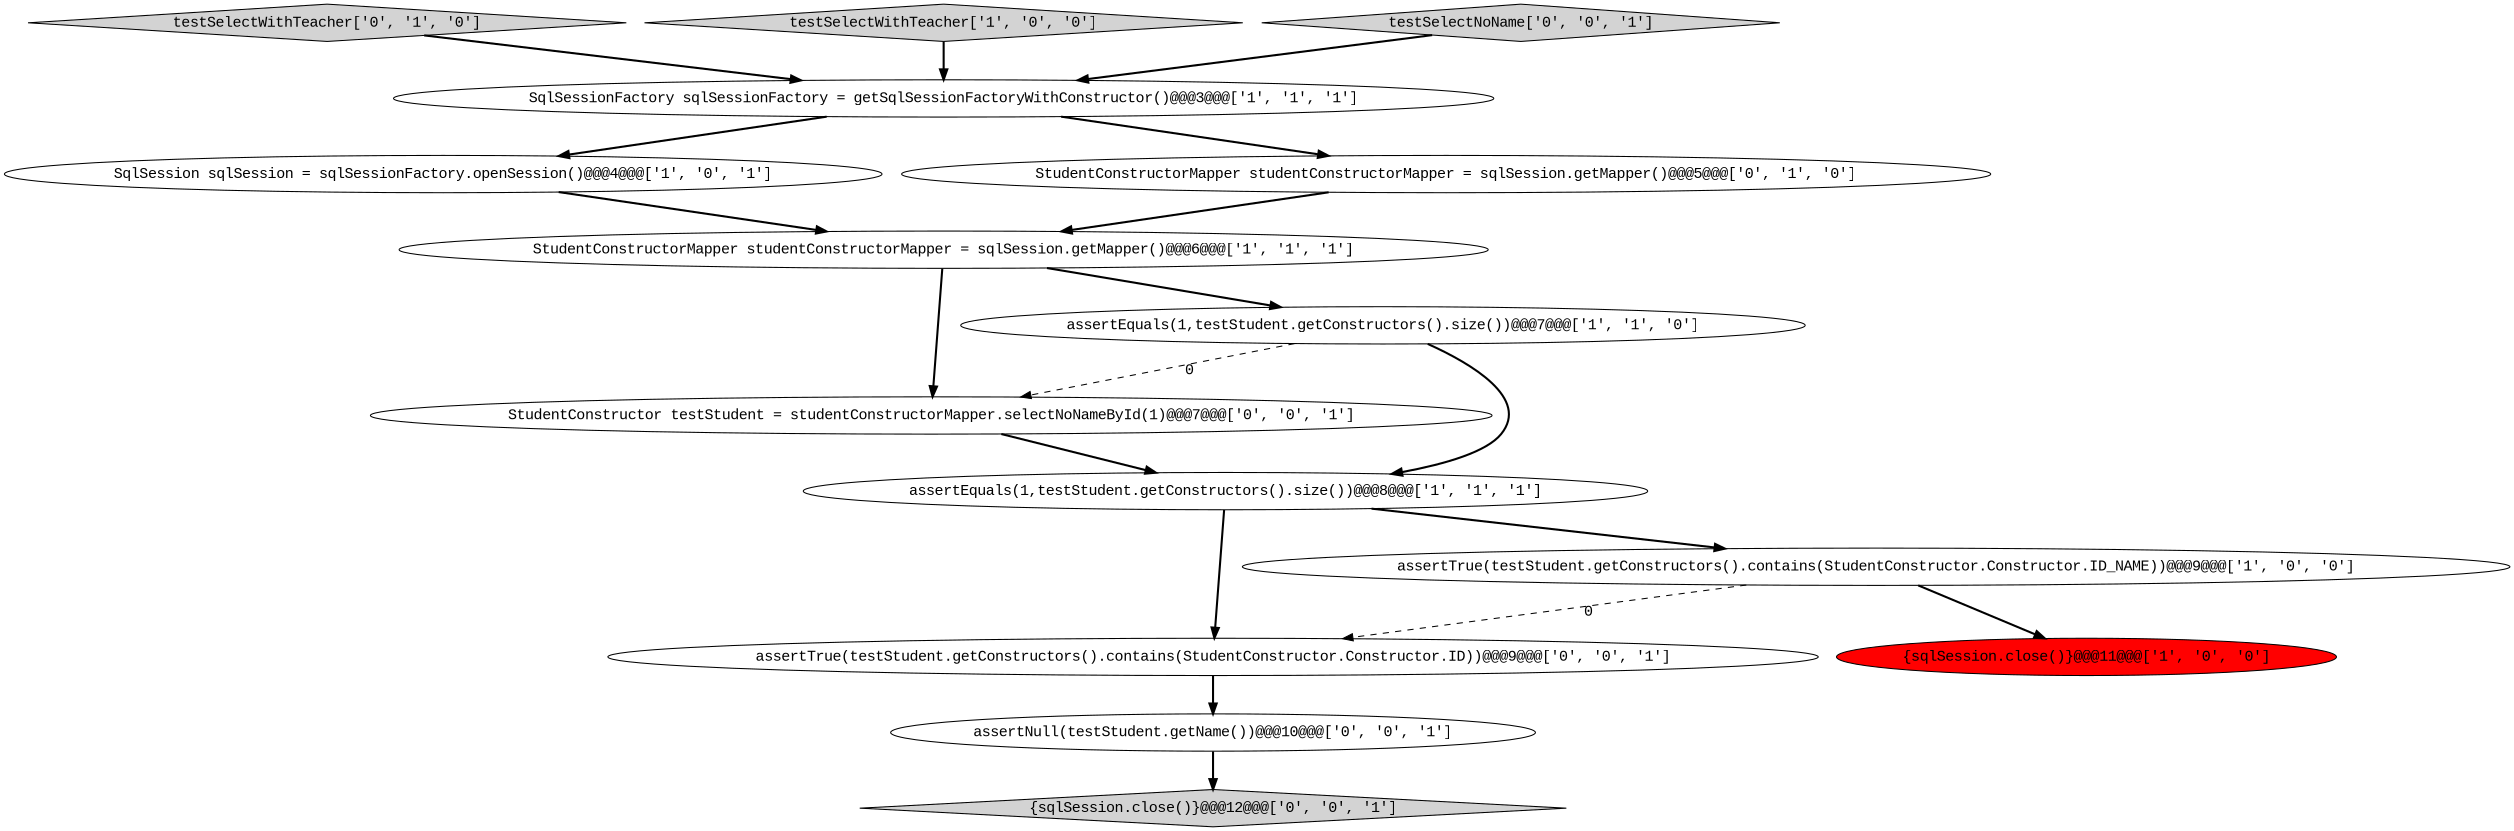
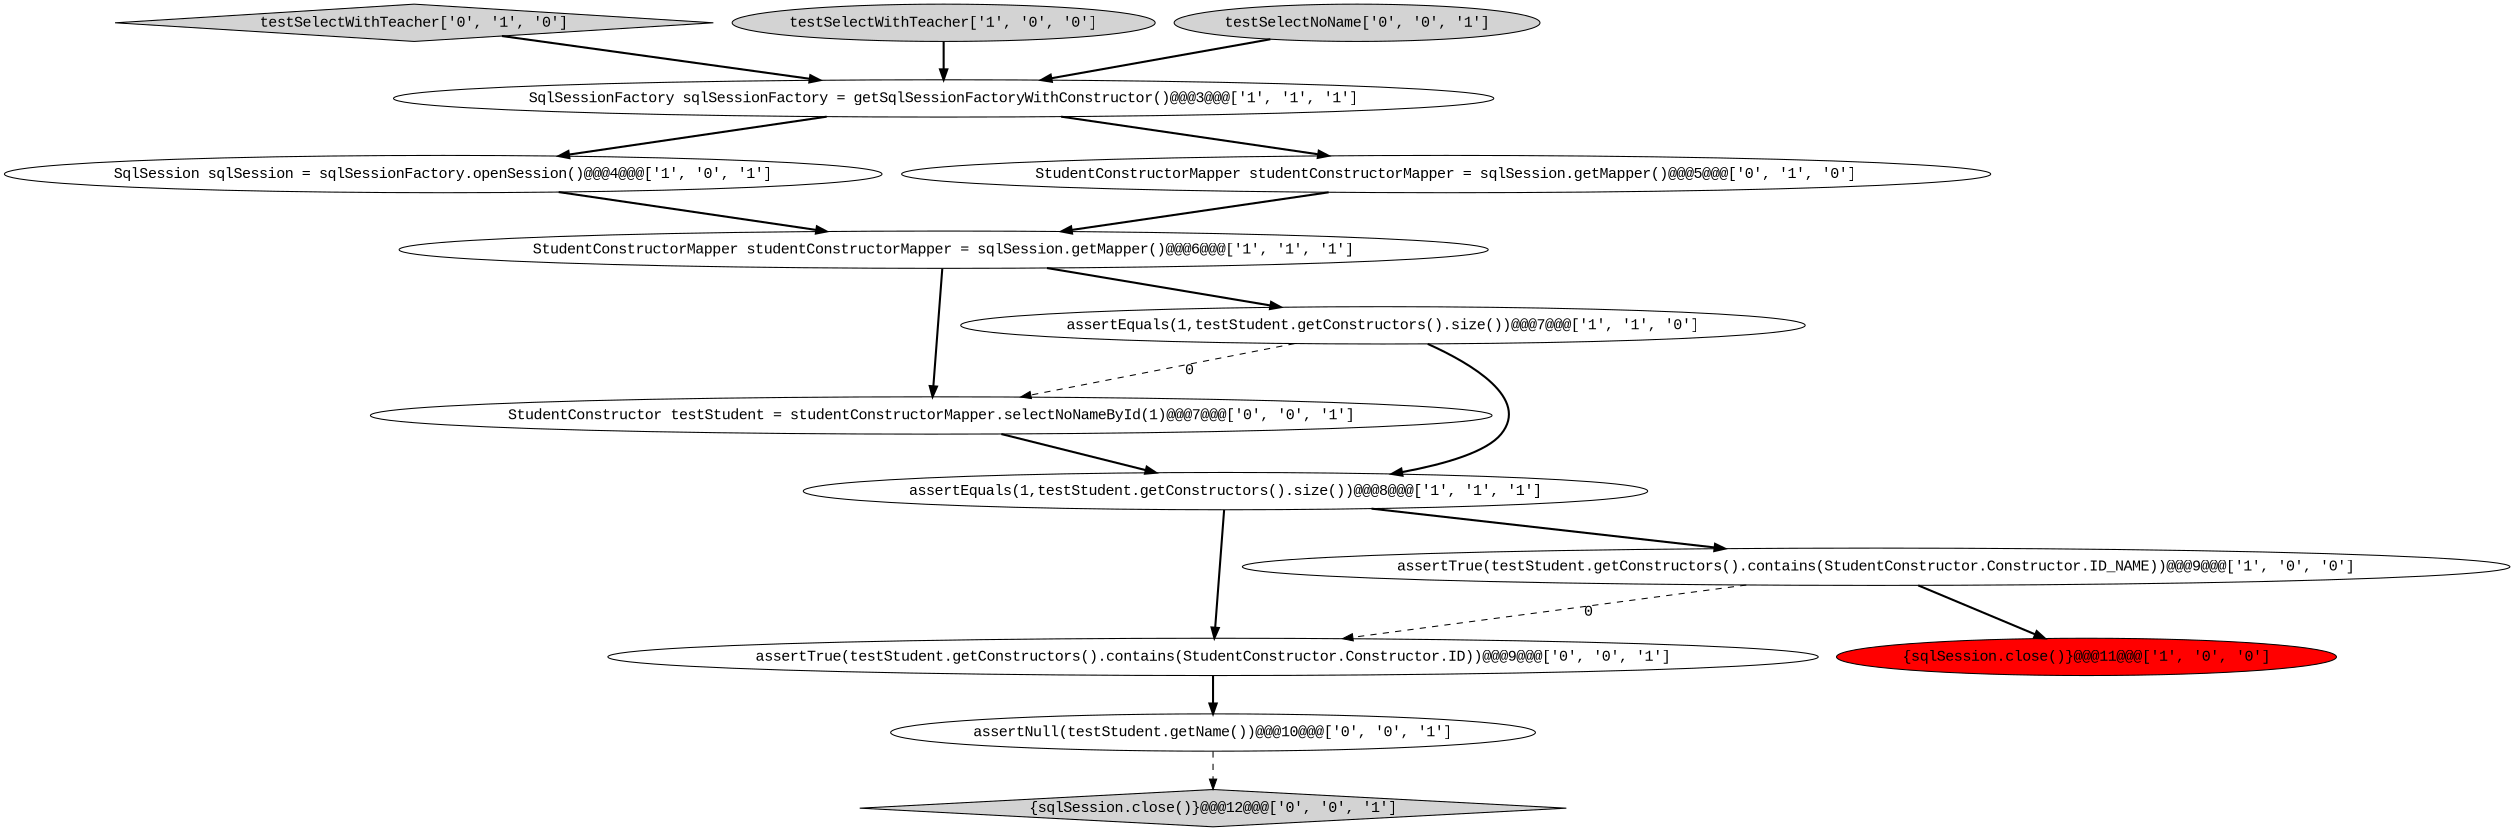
(944, 23) -> (944, 23)
(1521, 23) -> (1357, 23)
(1213, 765) -> (1213, 765)
